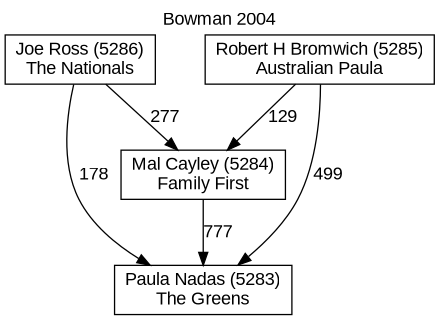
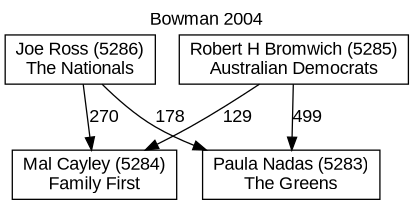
(320, 60) -> (294, 60)
(165, 117) -> (104, 117)
(203, 226) -> none
